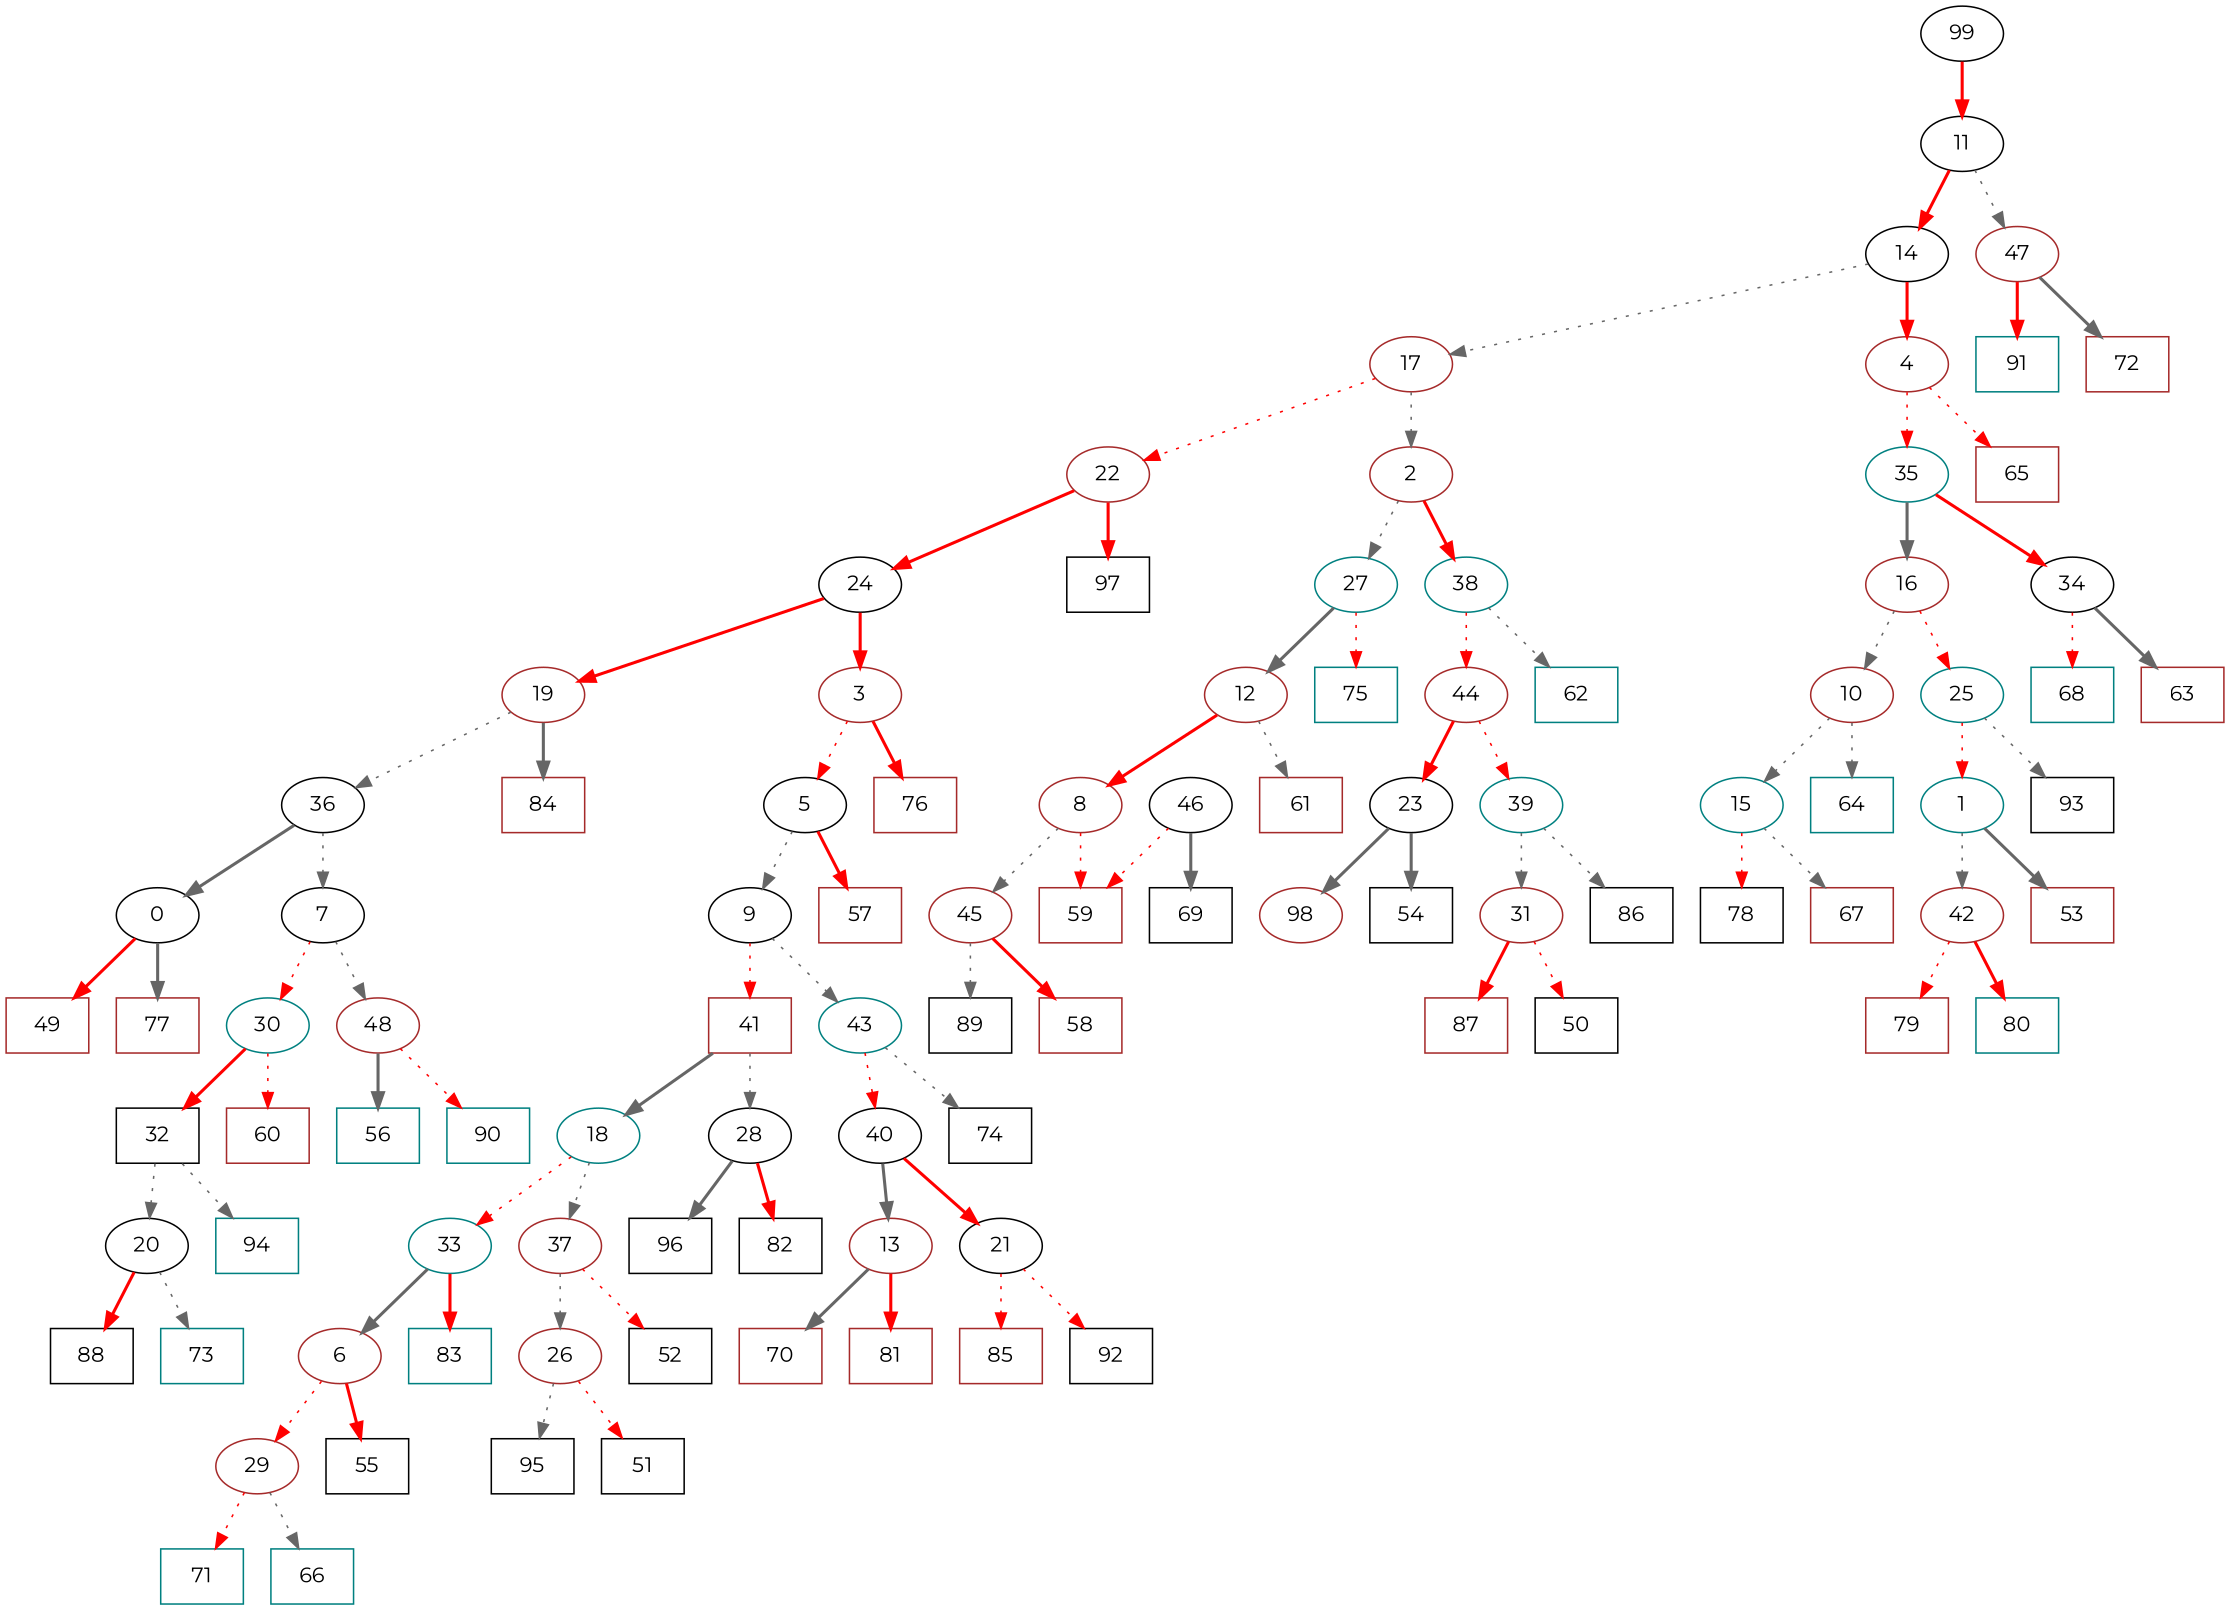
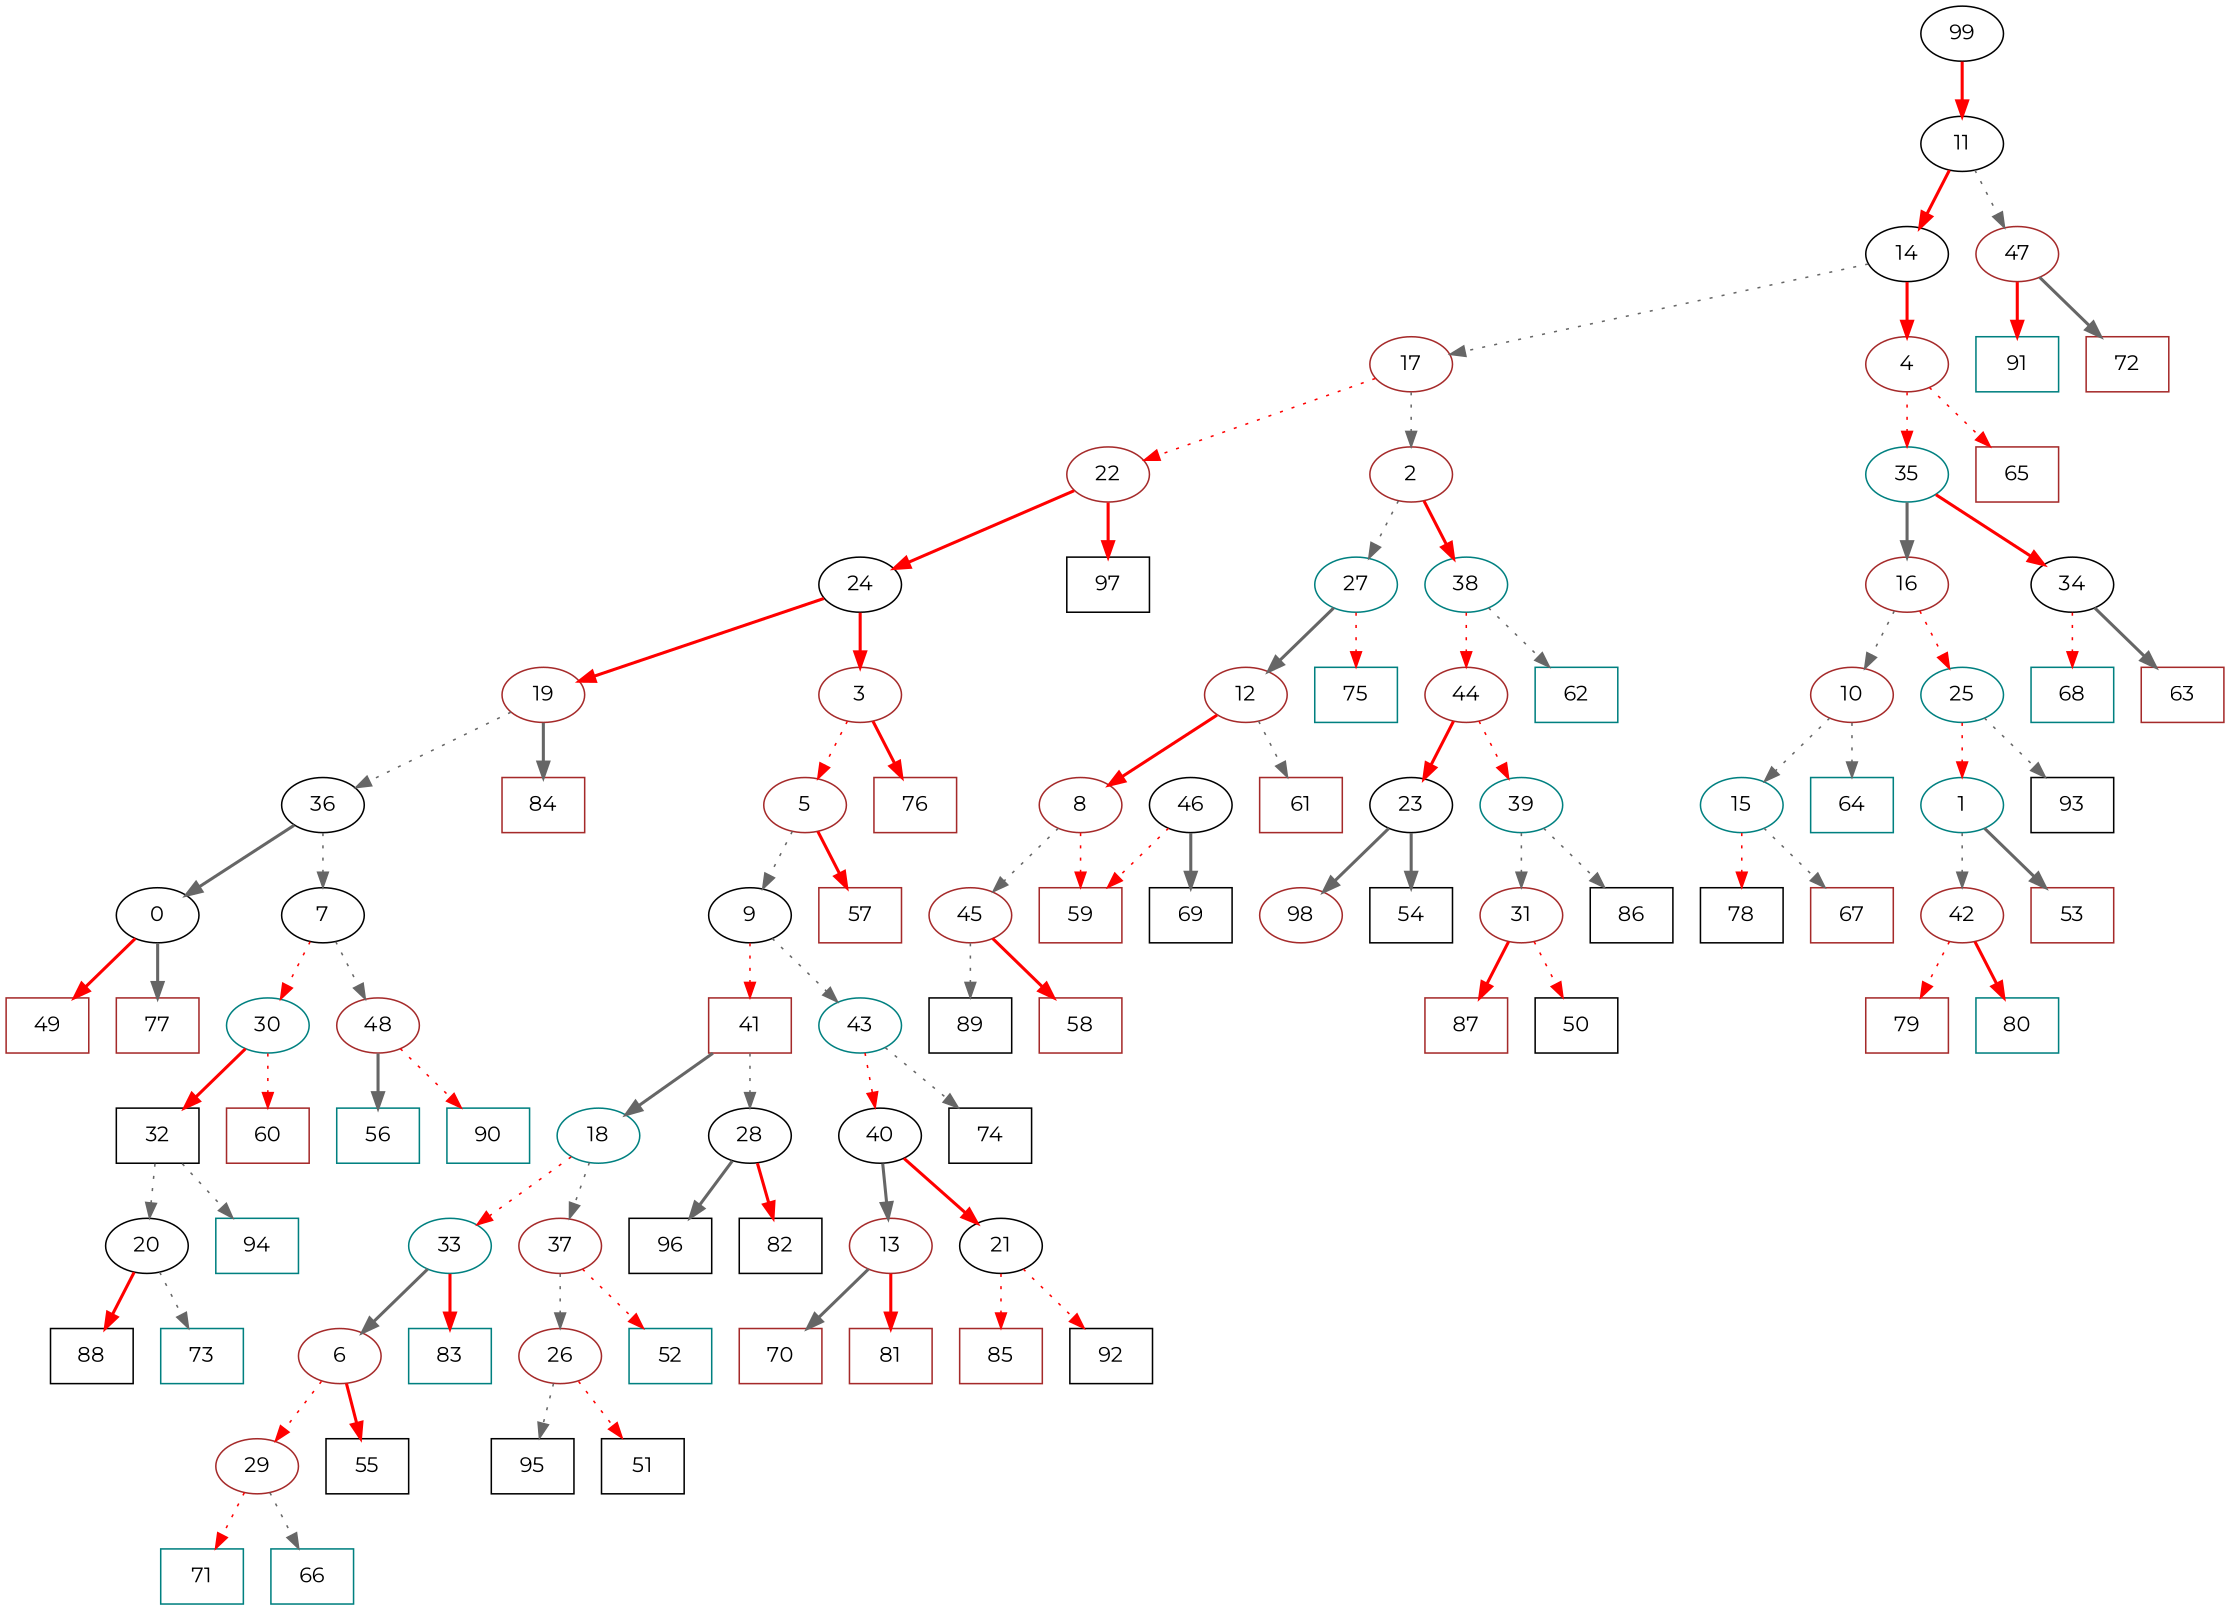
(805, 805) -> (805, 805)
(670, 1356) -> (670, 1356)
